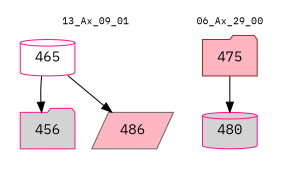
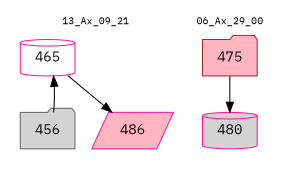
(96, 22) -> (96, 22)
(41, 89) -> (54, 99)
(48, 131) -> (48, 131)
(133, 131) -> (133, 131)
